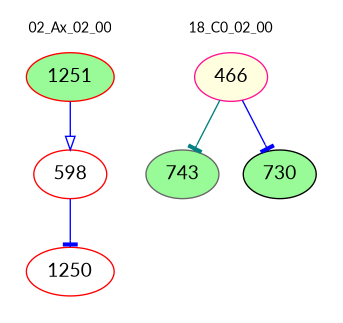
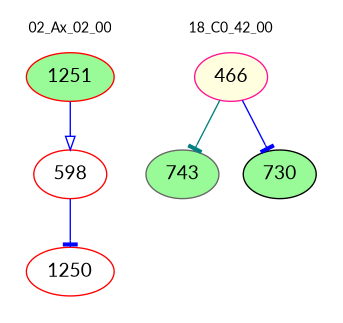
(231, 29) -> (231, 29)
